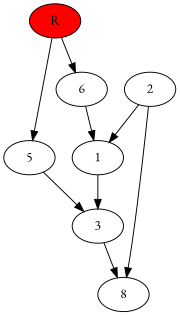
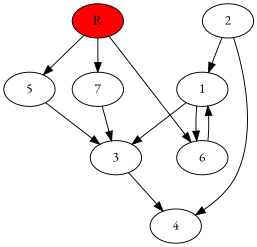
none -> (98, 89)
none -> (196, 119)
(124, 294) -> (176, 226)
